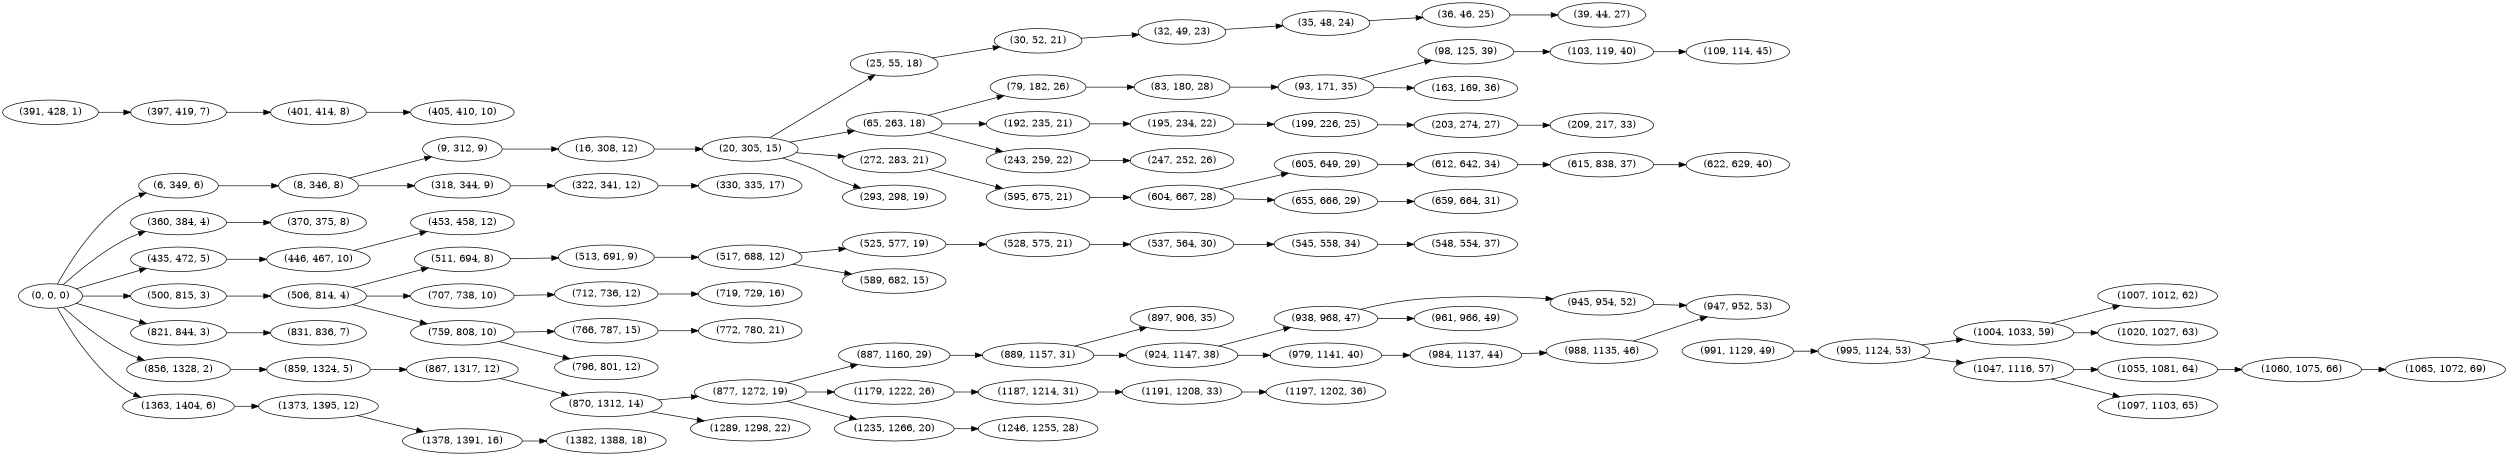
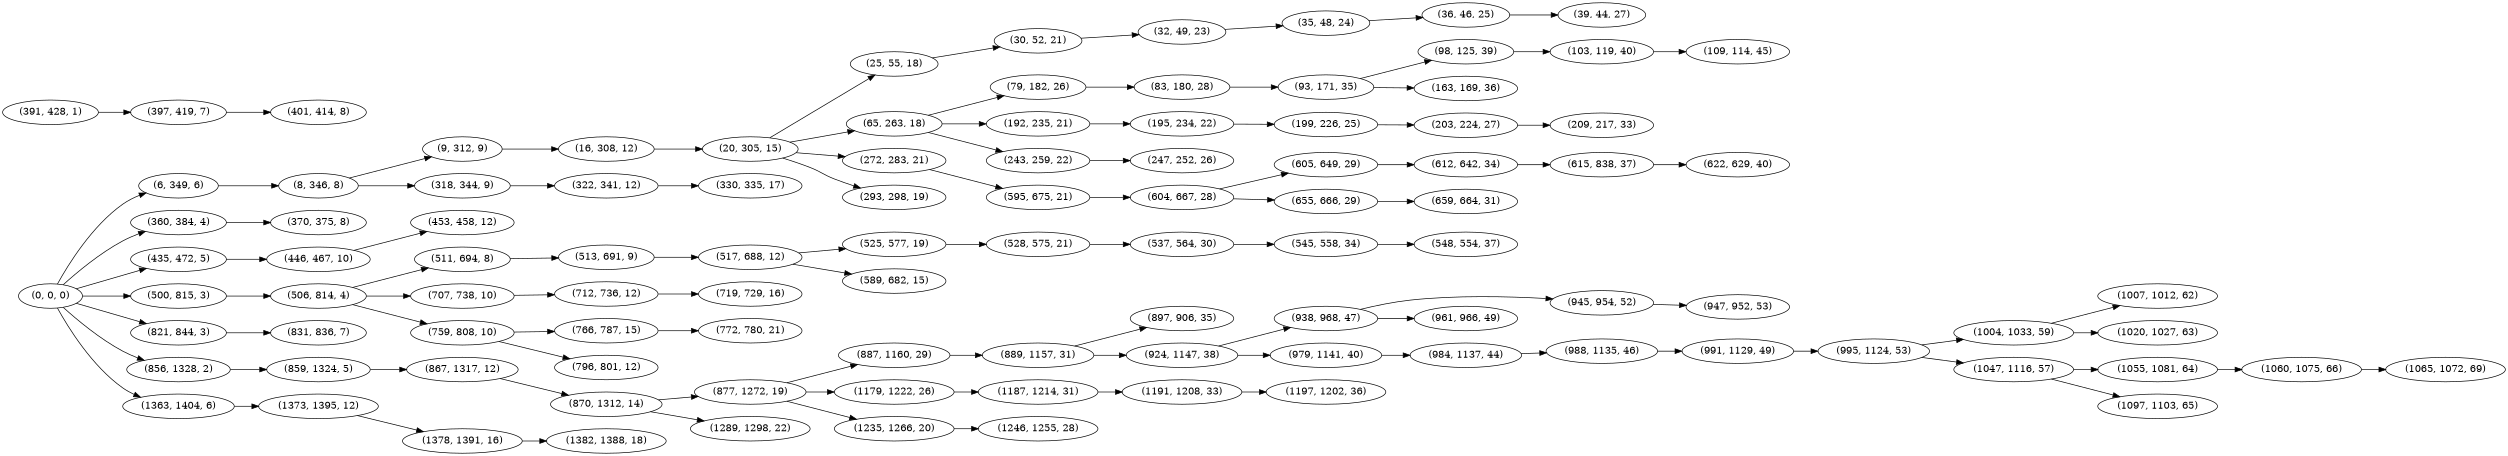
(462, 112) -> none
(1466, 125) -> (1466, 125)
(1667, 330) -> (1666, 351)
